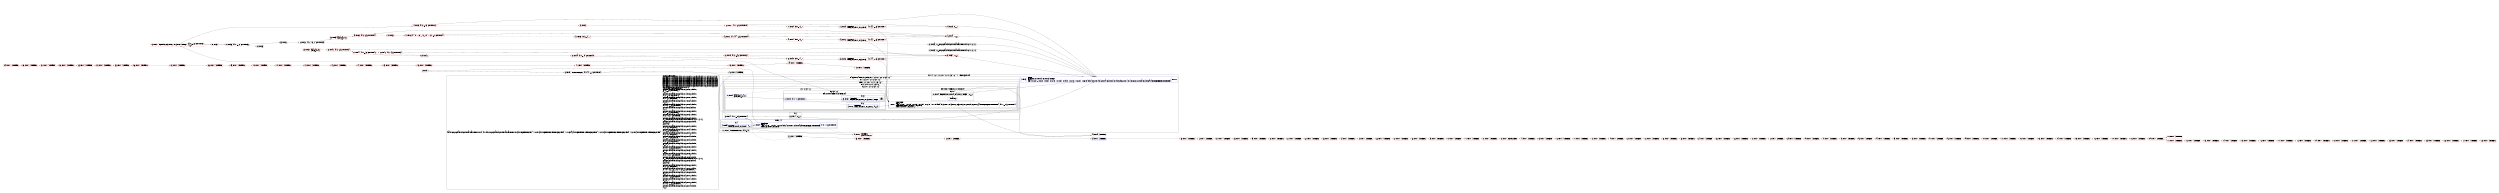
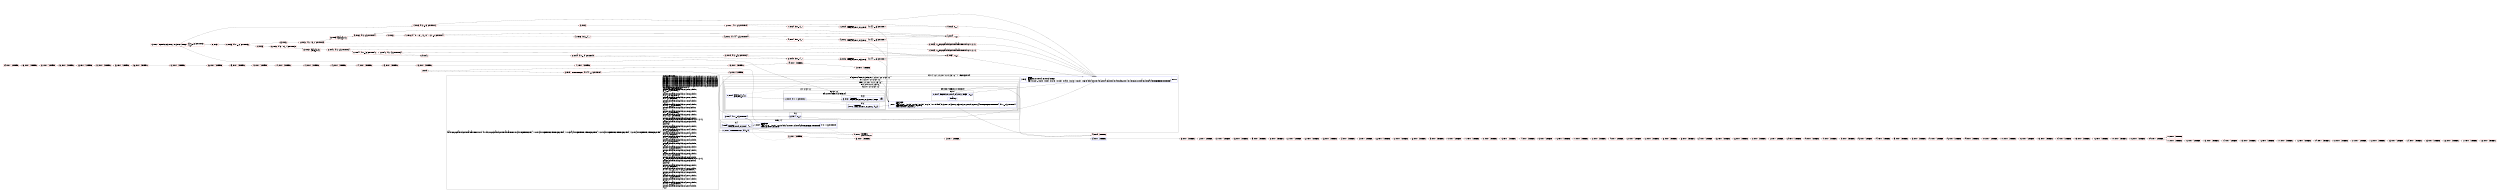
none -> (283, 47)
(1512, 139) -> (1512, 139)
